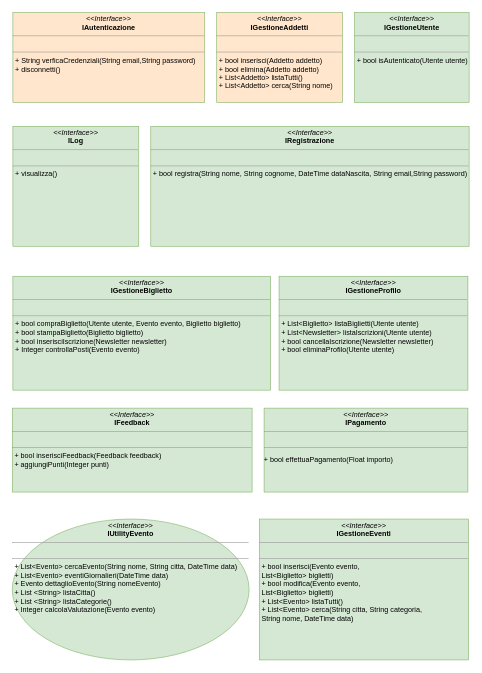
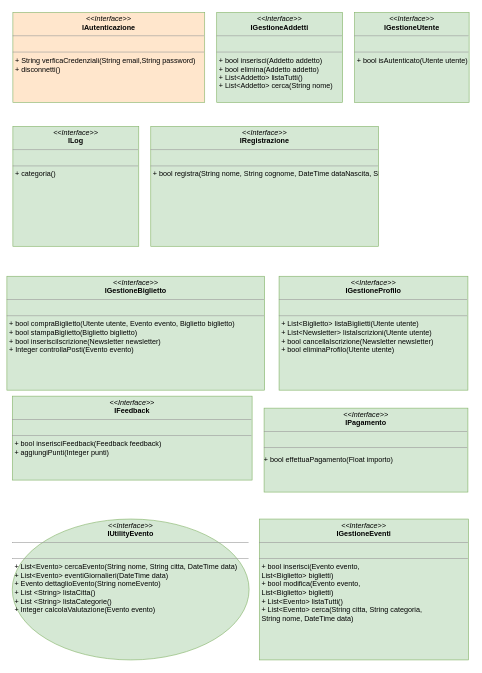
(280, 57) -> (280, 57)
(39, 139) -> (39, 139)
(310, 186) -> (265, 186)
(142, 333) -> (136, 333)
(132, 450) -> (132, 438)
